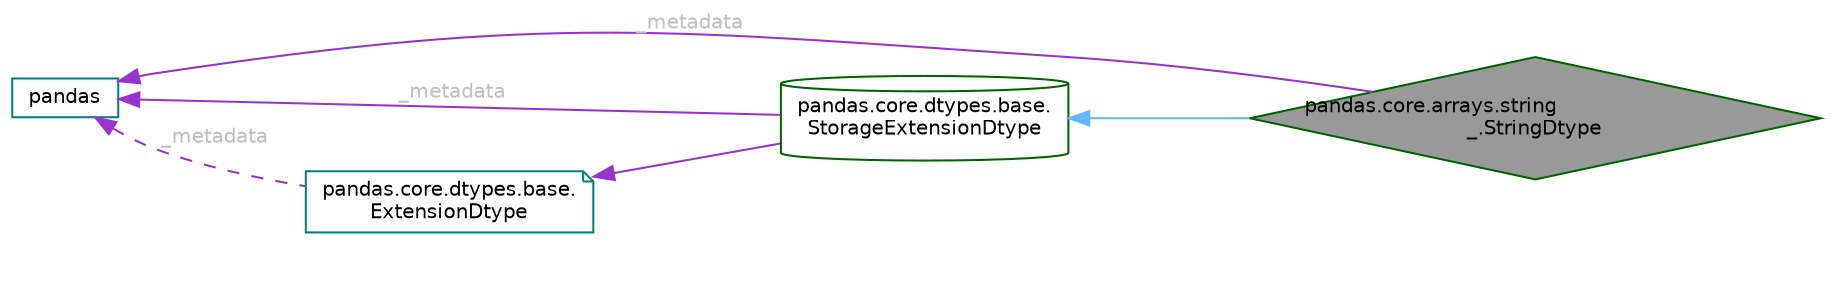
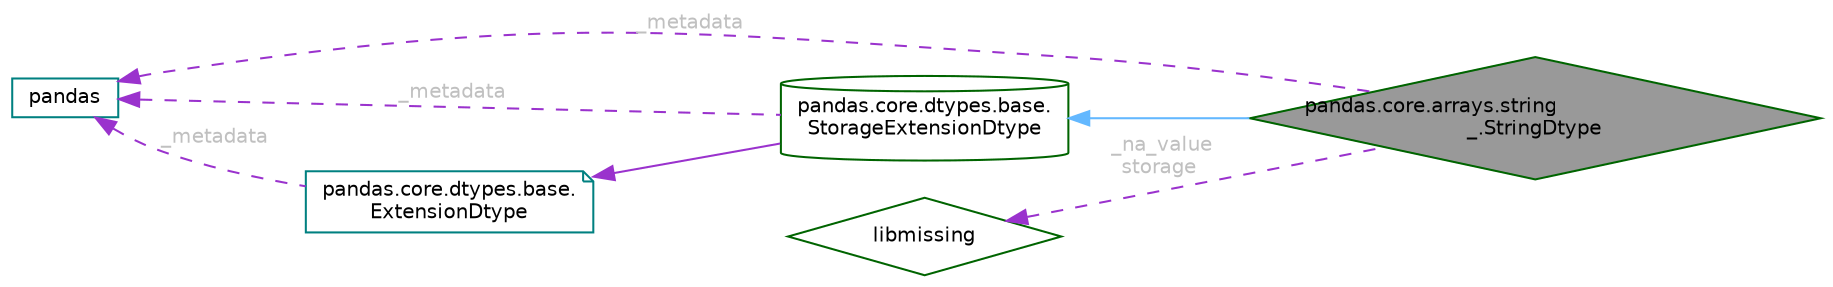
(756, 37) -> (756, 37)
(460, 107) -> (460, 107)
none -> (925, 237)
